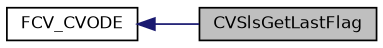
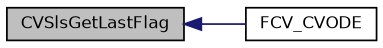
(177, 24) -> (224, 24)
